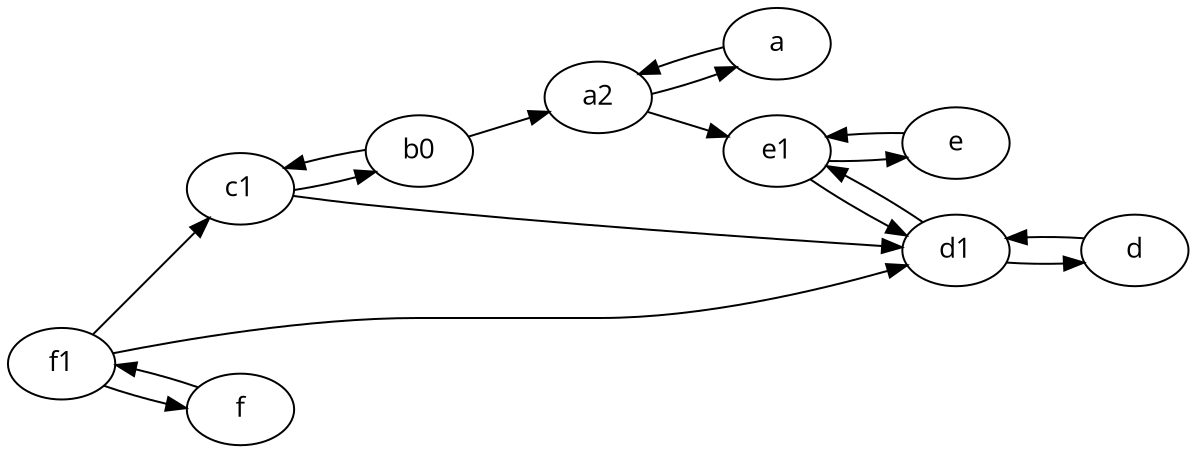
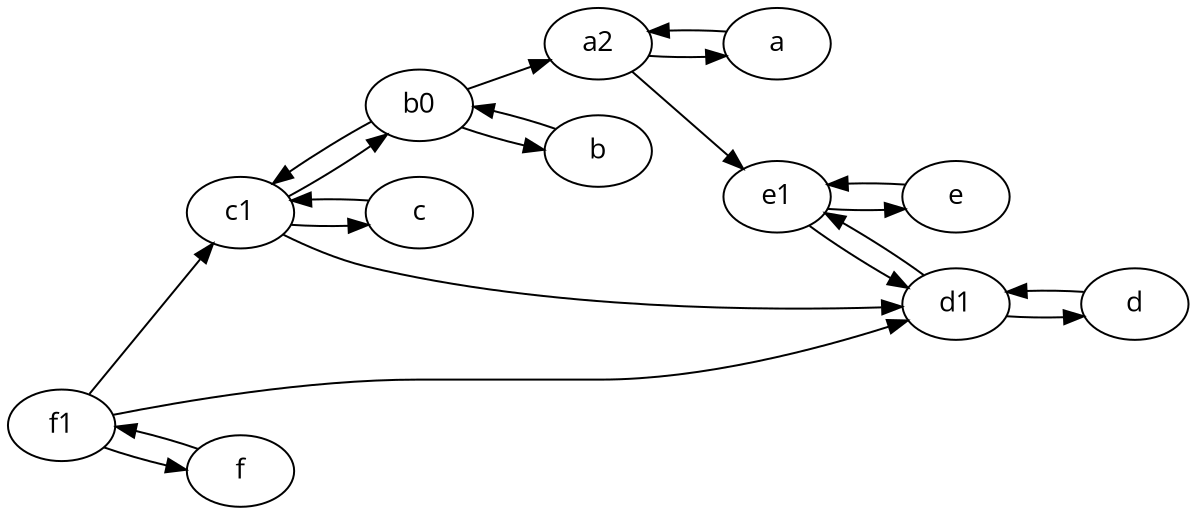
none -> (598, 151)
none -> (419, 213)
